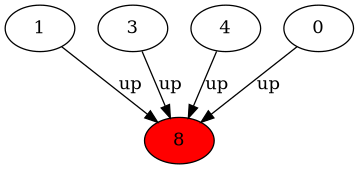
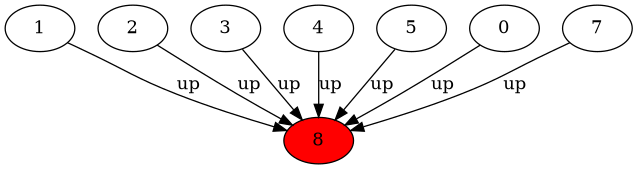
none -> (133, 28)
none -> (412, 28)
none -> (597, 28)
